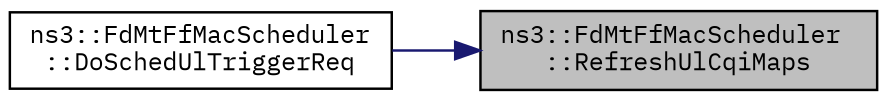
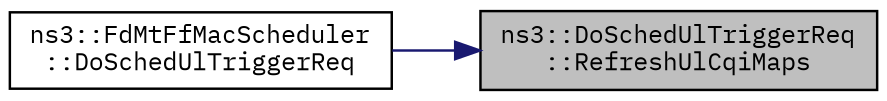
(679, 51) -> (679, 51)
